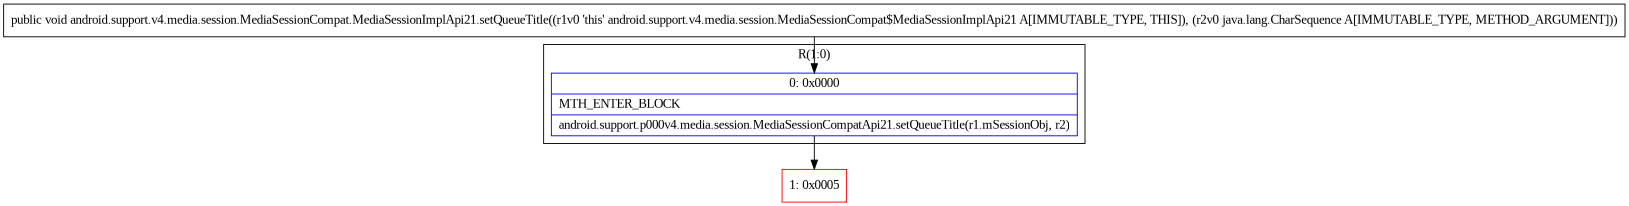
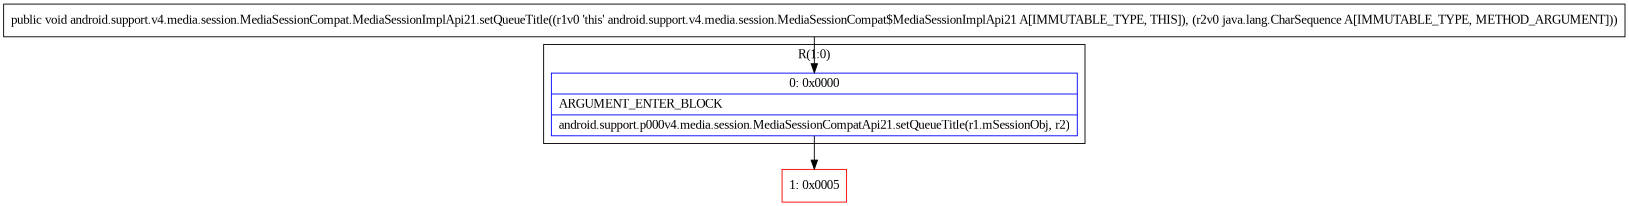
(619, 104) -> (641, 104)
